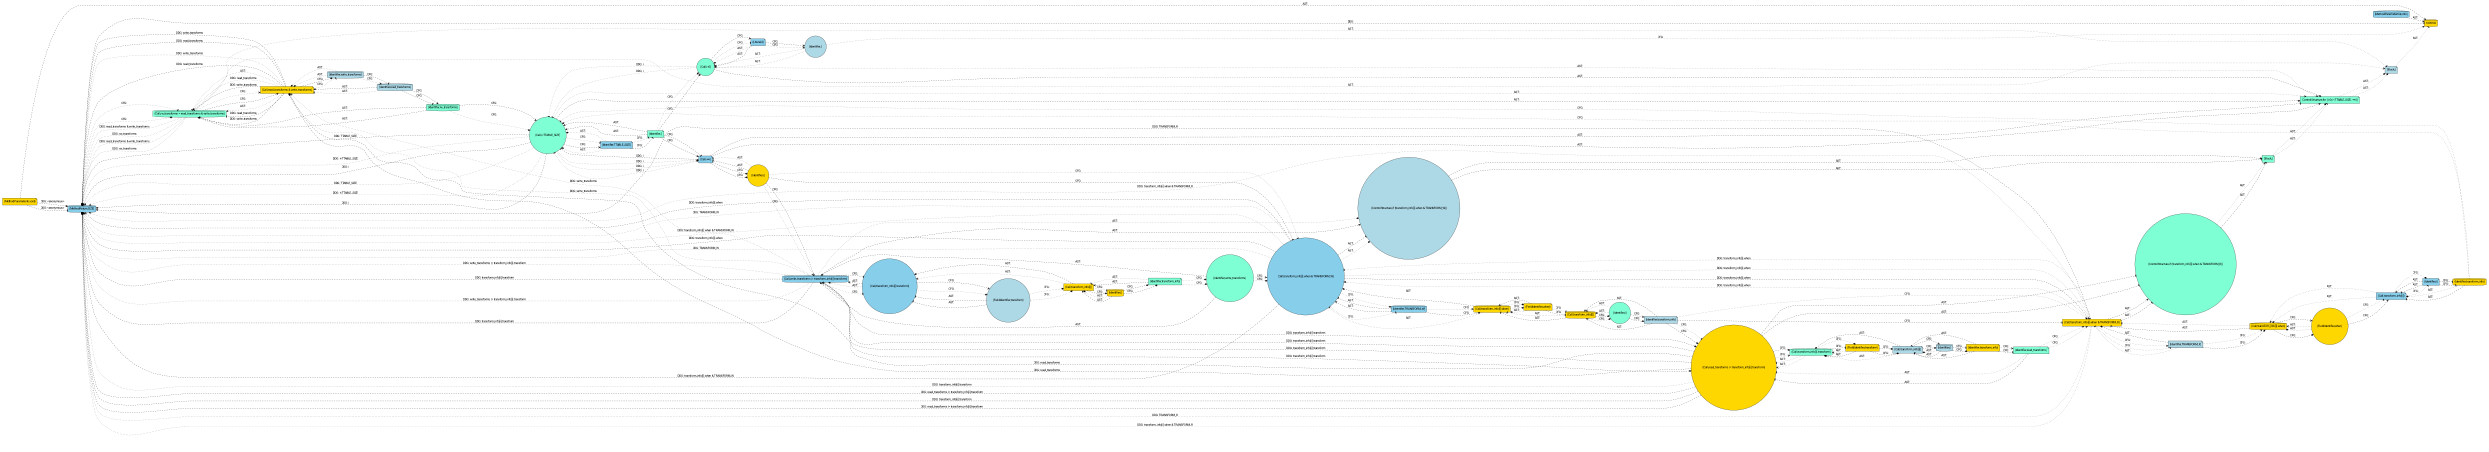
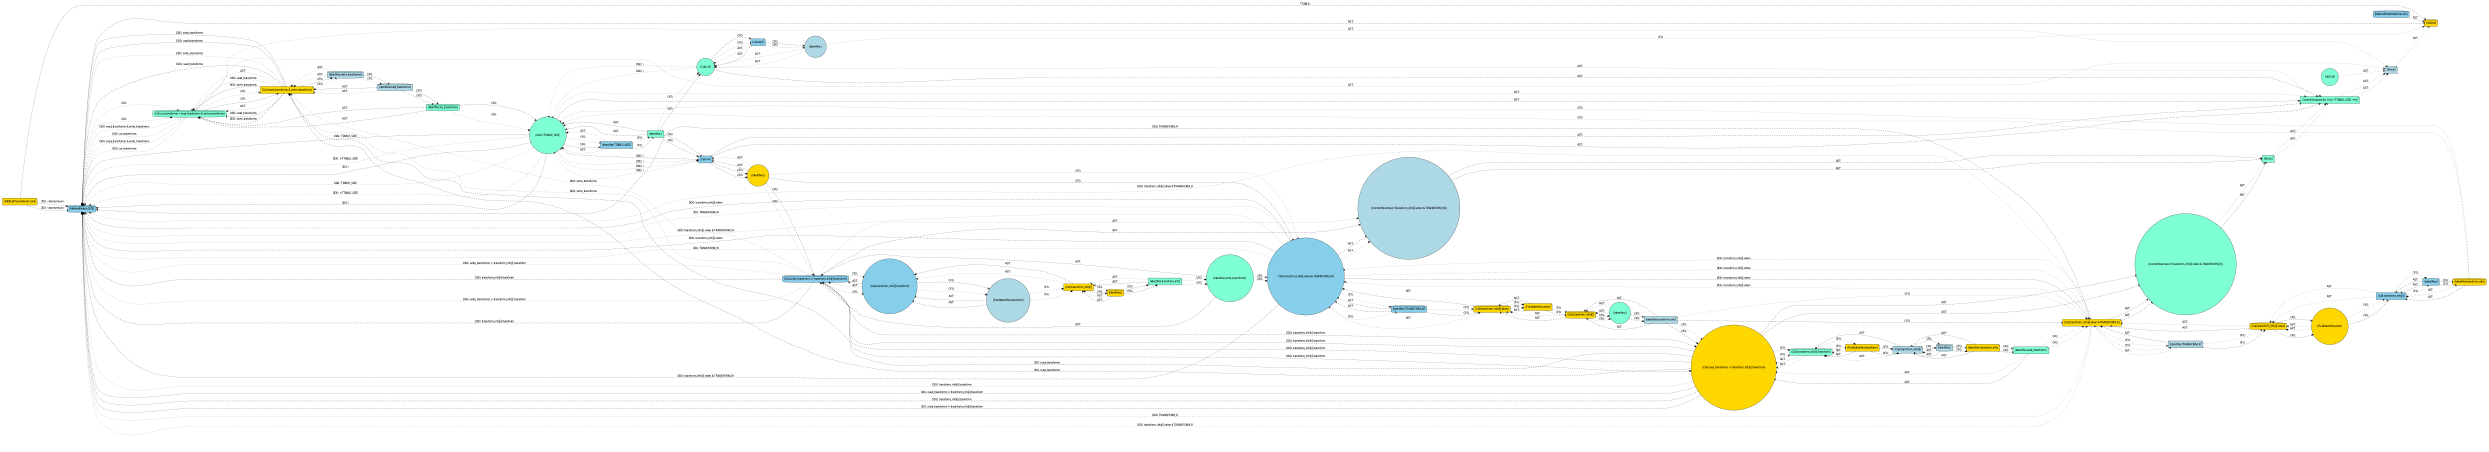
(1306, 4) -> (1306, 4)
(1351, 22) -> (1351, 22)
none -> (2330, 77)
